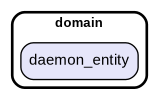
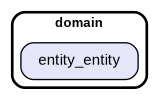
(80, 61) -> (80, 61)
